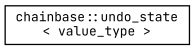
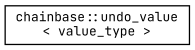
(97, 25) -> (97, 25)
